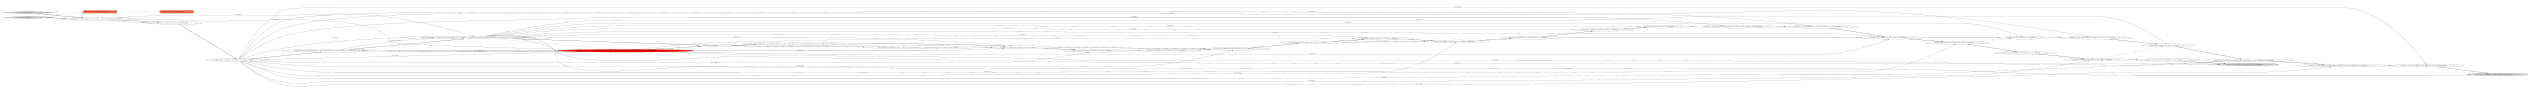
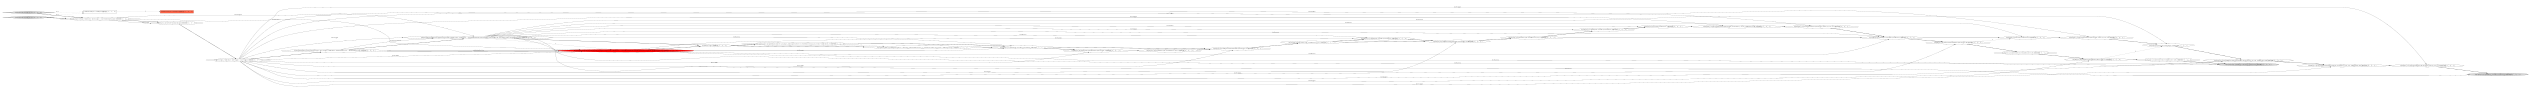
(100, 12) -> (100, 12)
